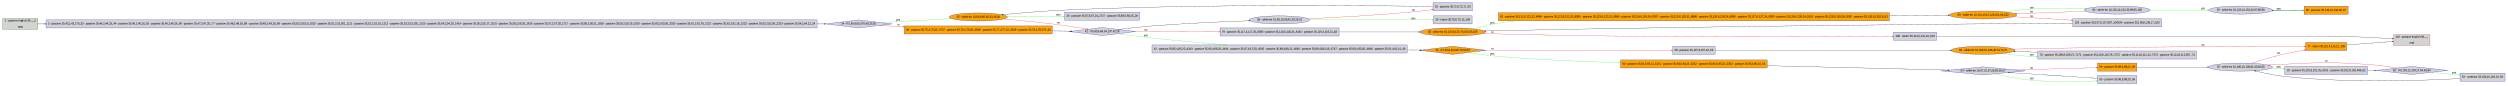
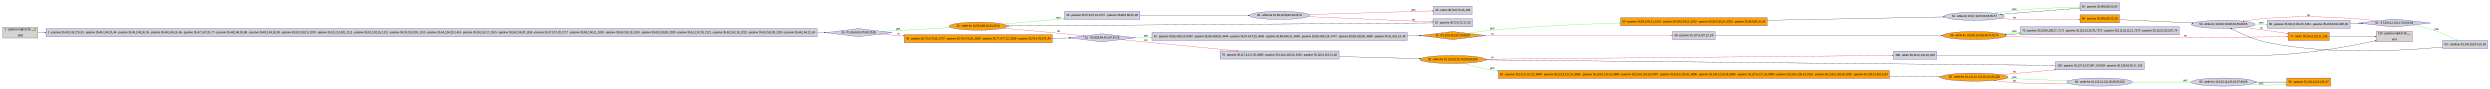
(1371, 20) -> (1371, 13)
(1184, 24) -> (1194, 15)
(1983, 71) -> (1974, 16)
